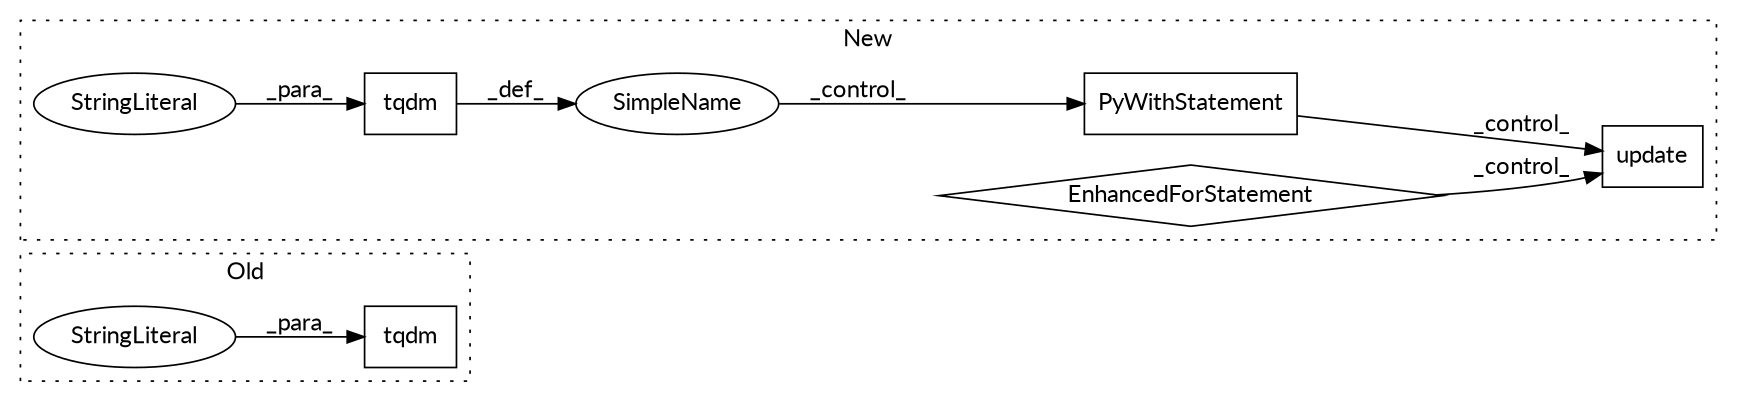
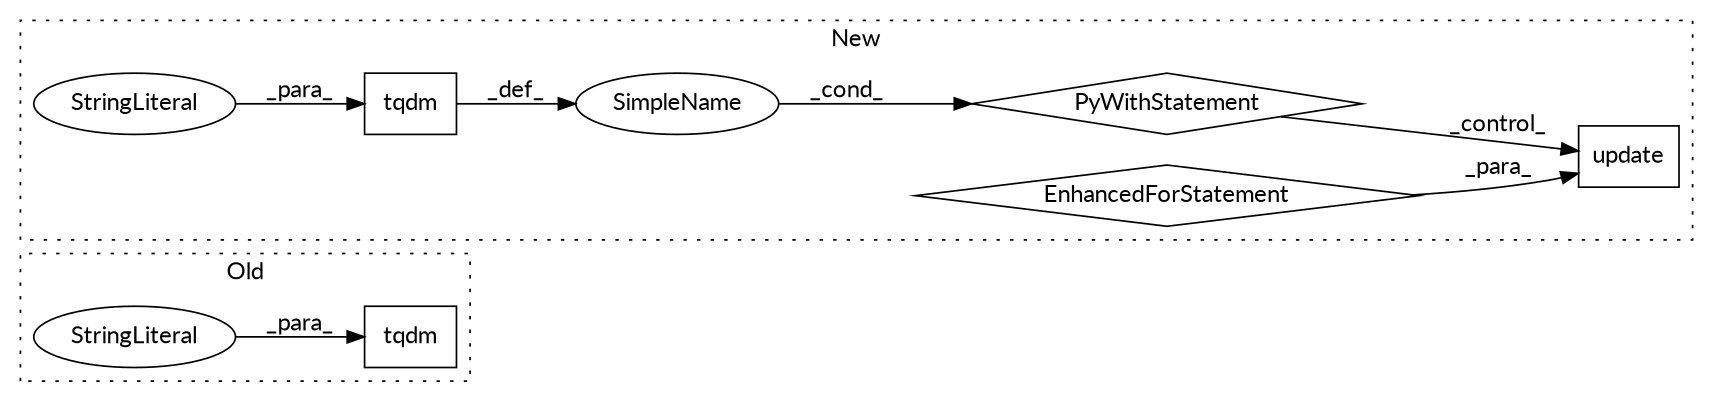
(859, 91) -> (847, 91)
(1191, 104) -> (1167, 104)
(1522, 168) -> (1499, 168)
